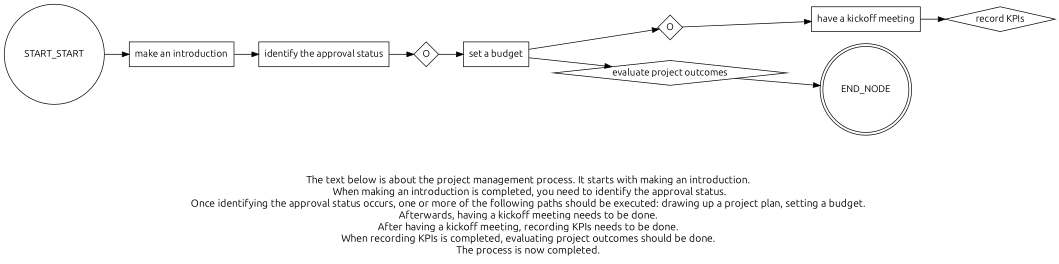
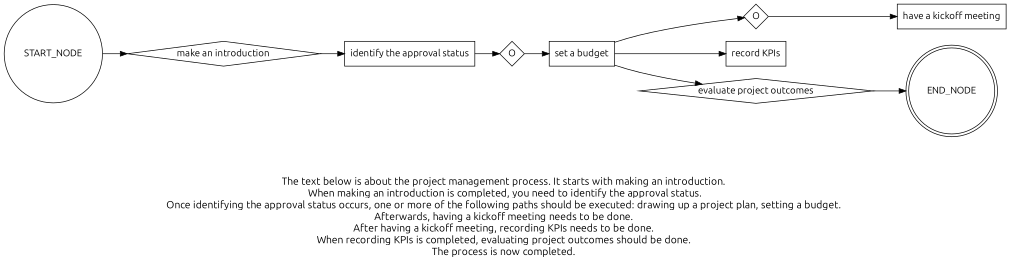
(929, 19) -> (667, 54)
(1000, 19) -> (756, 54)
(54, 54) -> (53, 54)
(182, 54) -> (224, 54)
